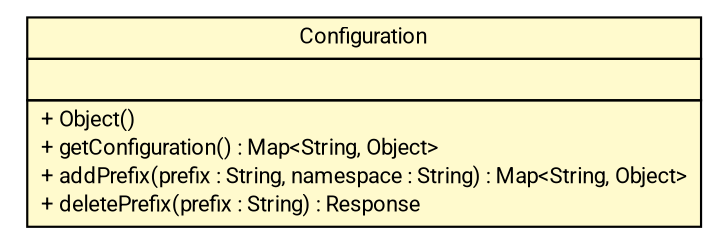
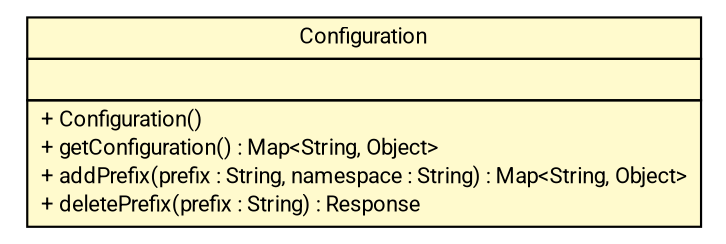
(89, 120) -> (122, 120)
